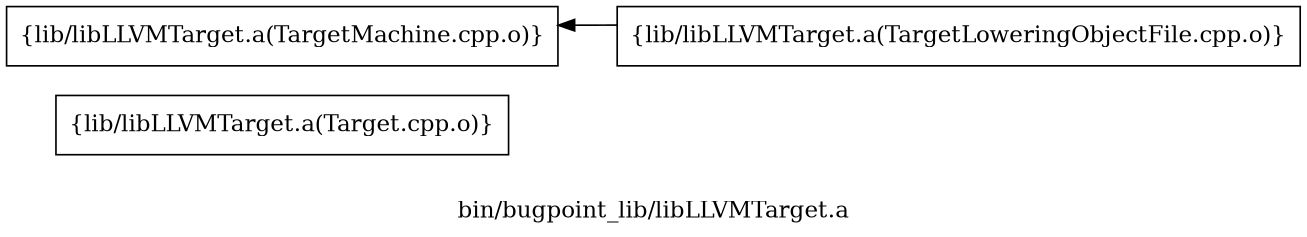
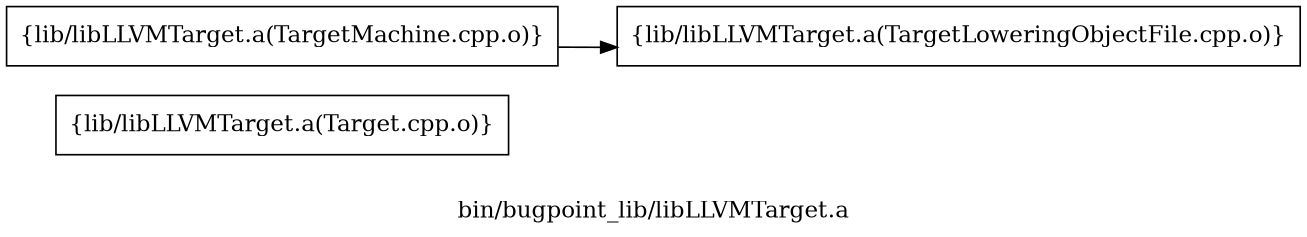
(596, 25) -> (579, 47)
